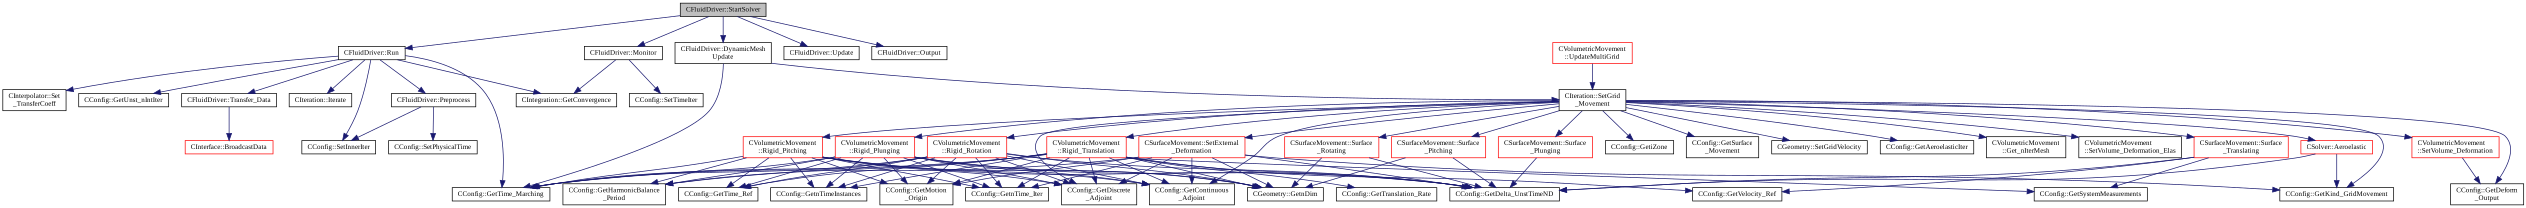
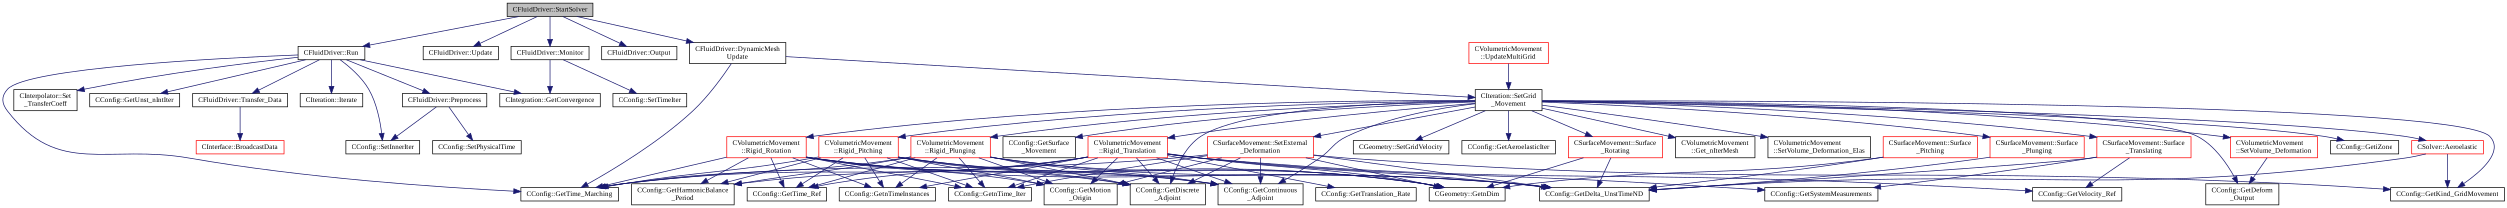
(1519, 123) -> none
